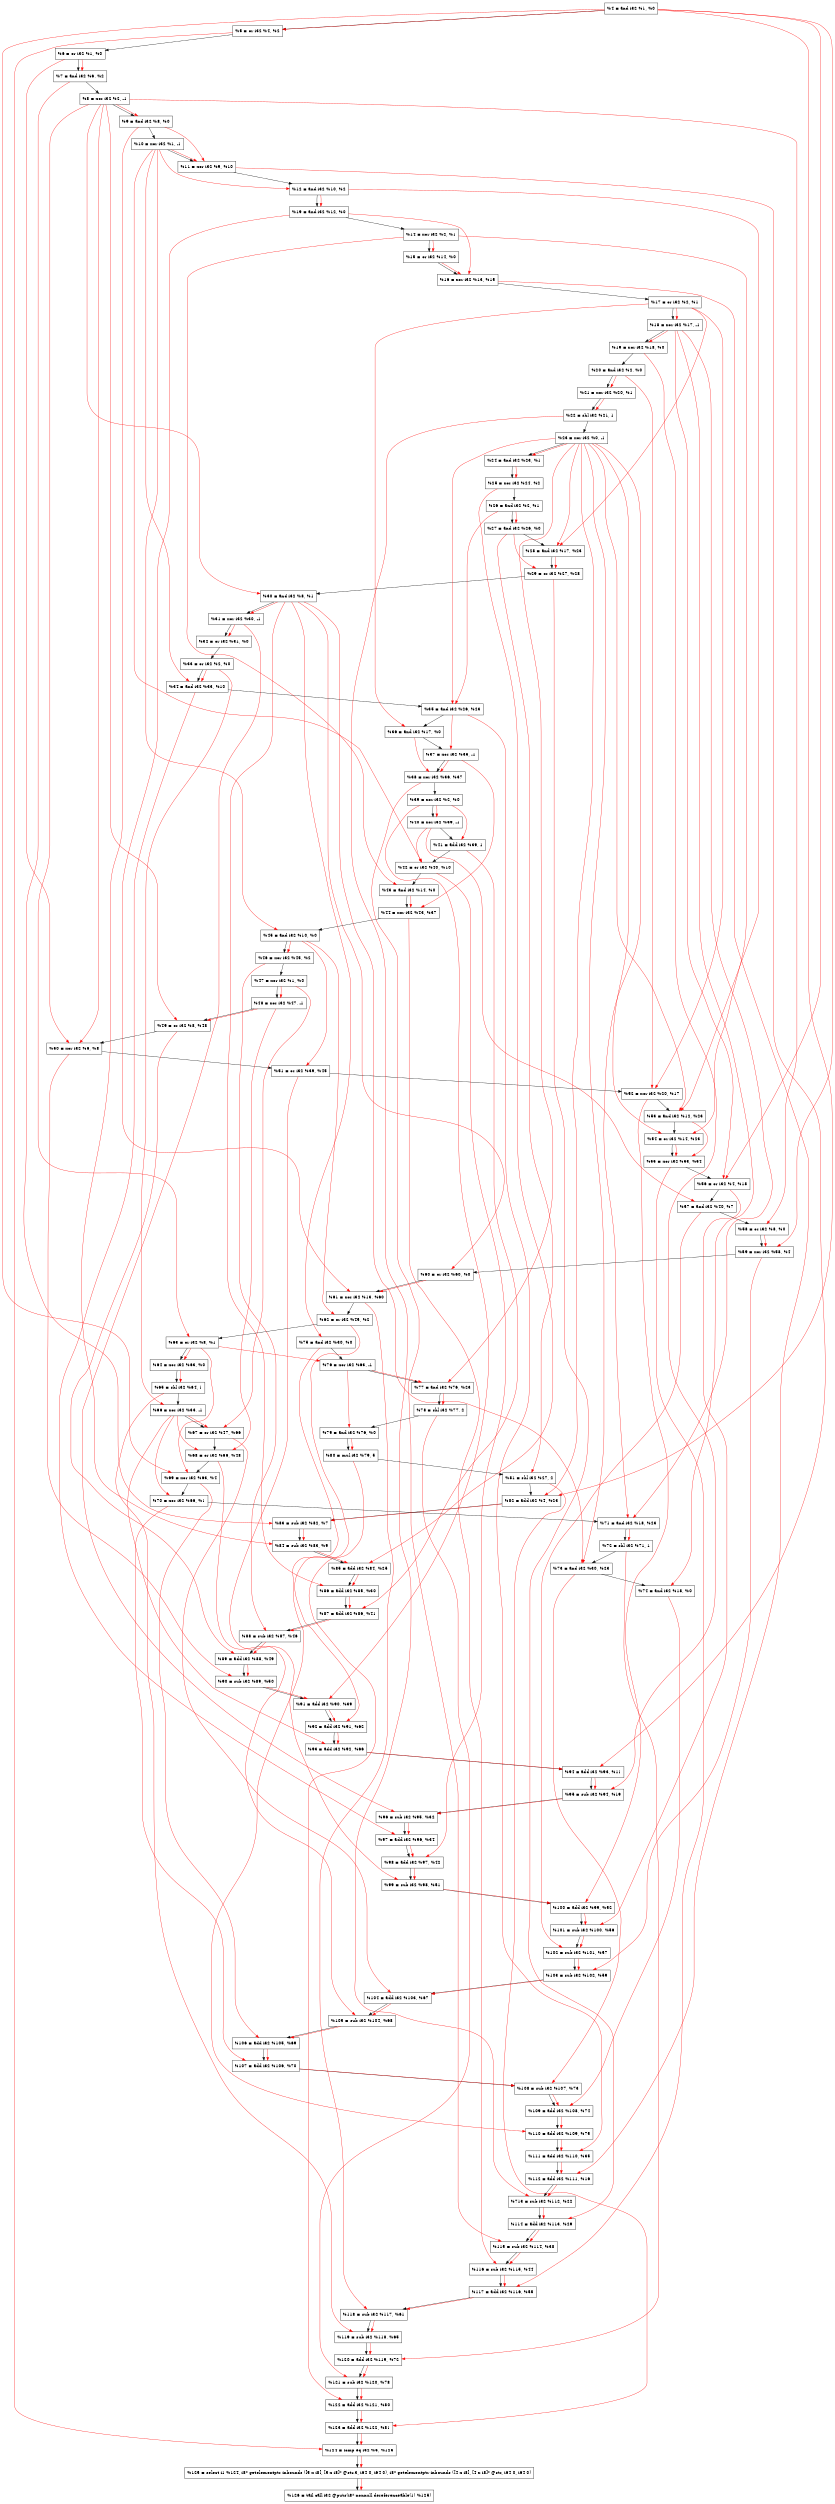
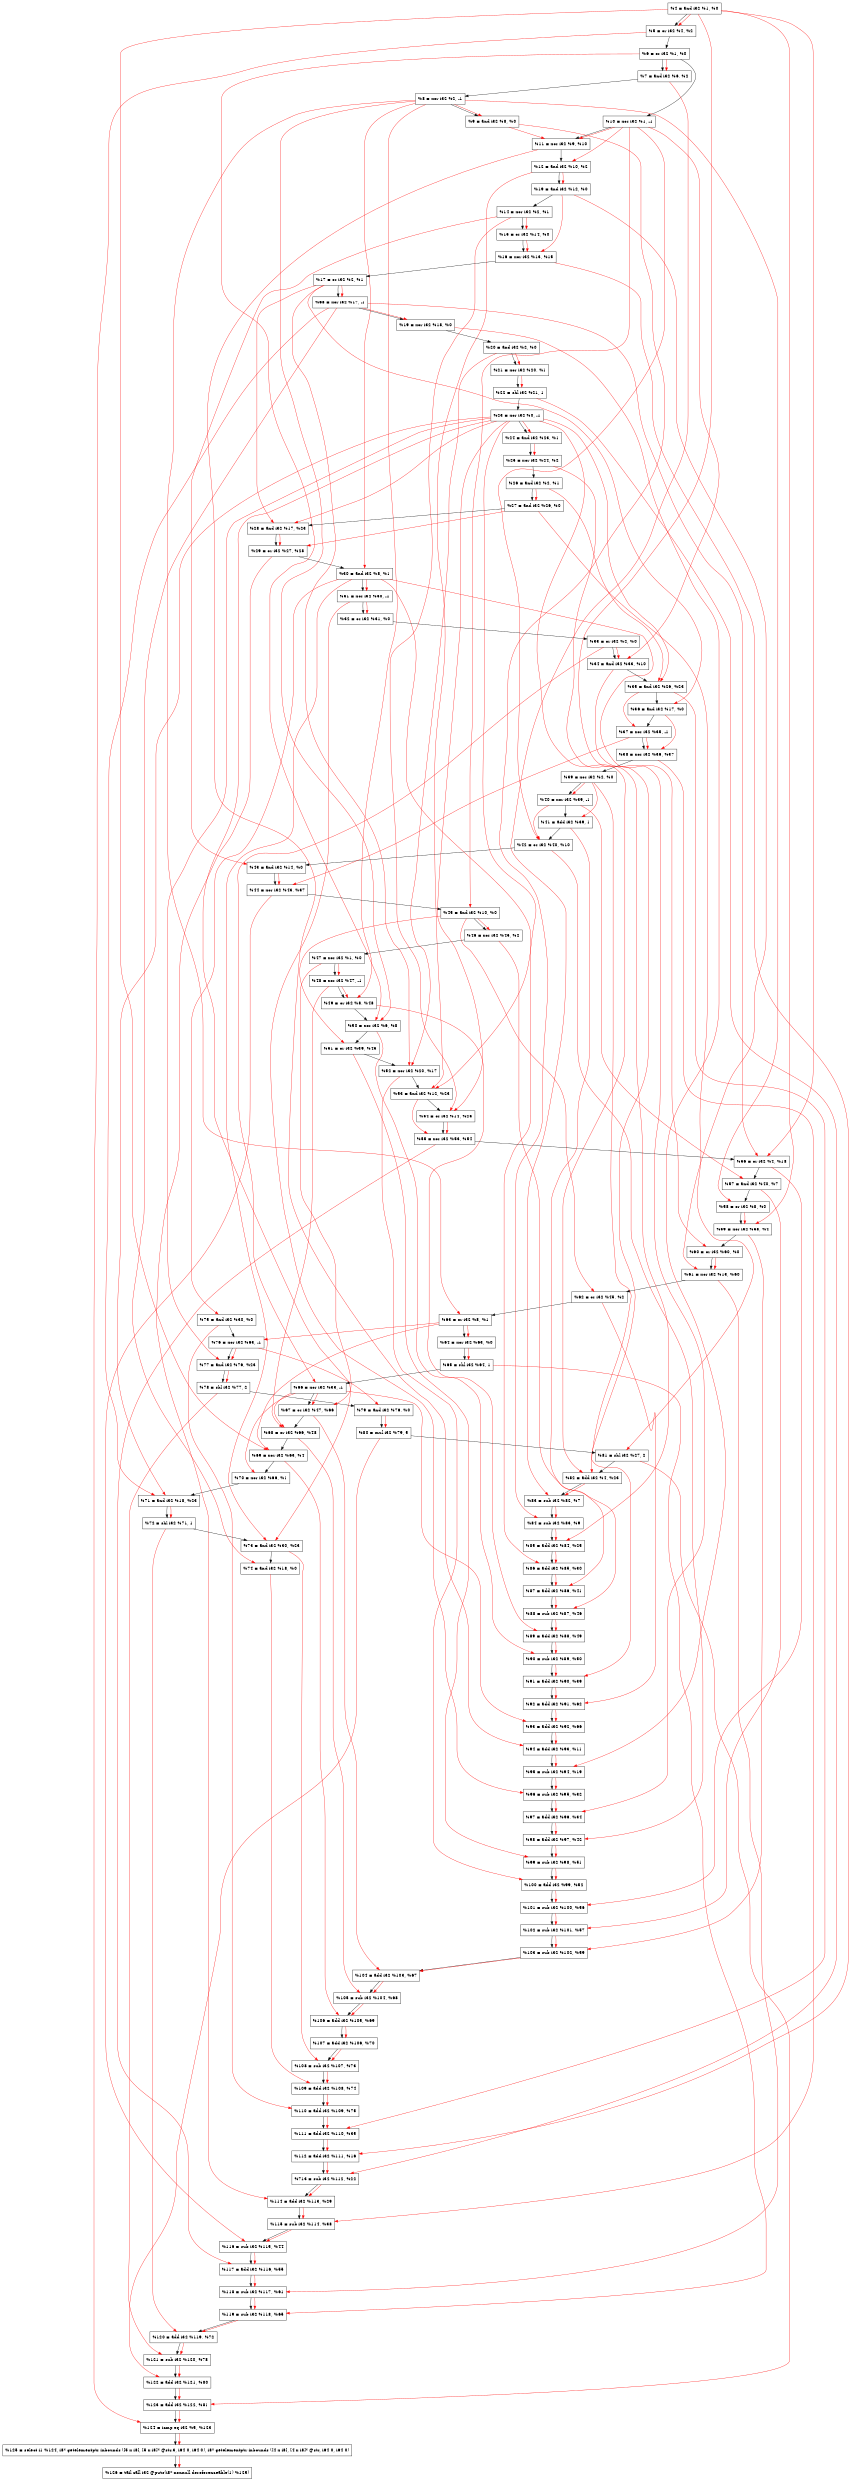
(151, 132) -> (686, 92)
(675, 325) -> (340, 302)
(142, 1794) -> none
